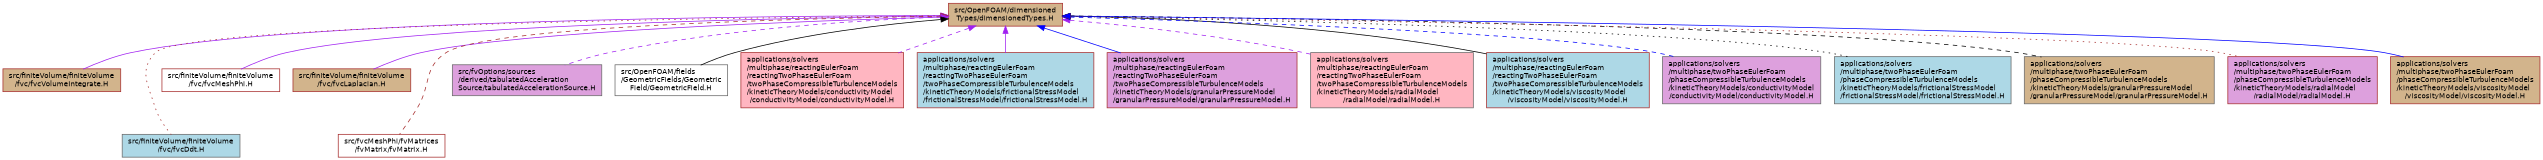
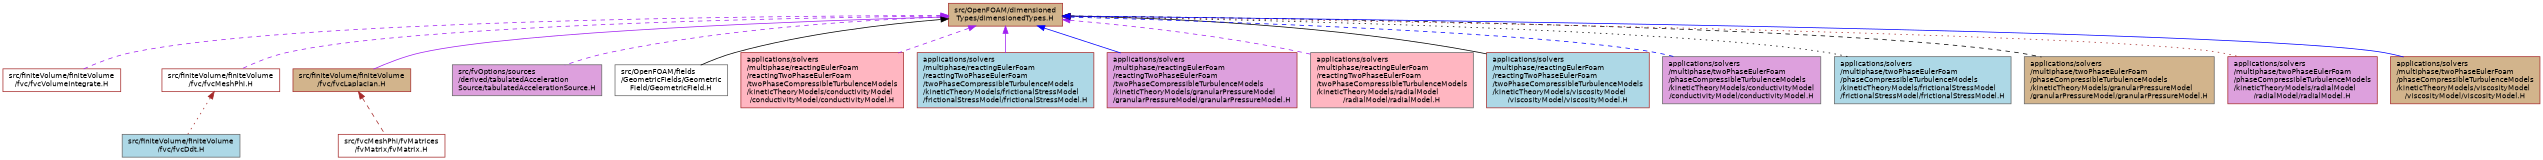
(510, 23) -> (510, 23)
(502, 24) -> (199, 116)
(644, 26) -> (374, 116)
(554, 27) -> (589, 25)
(62, 80) -> (62, 80)
